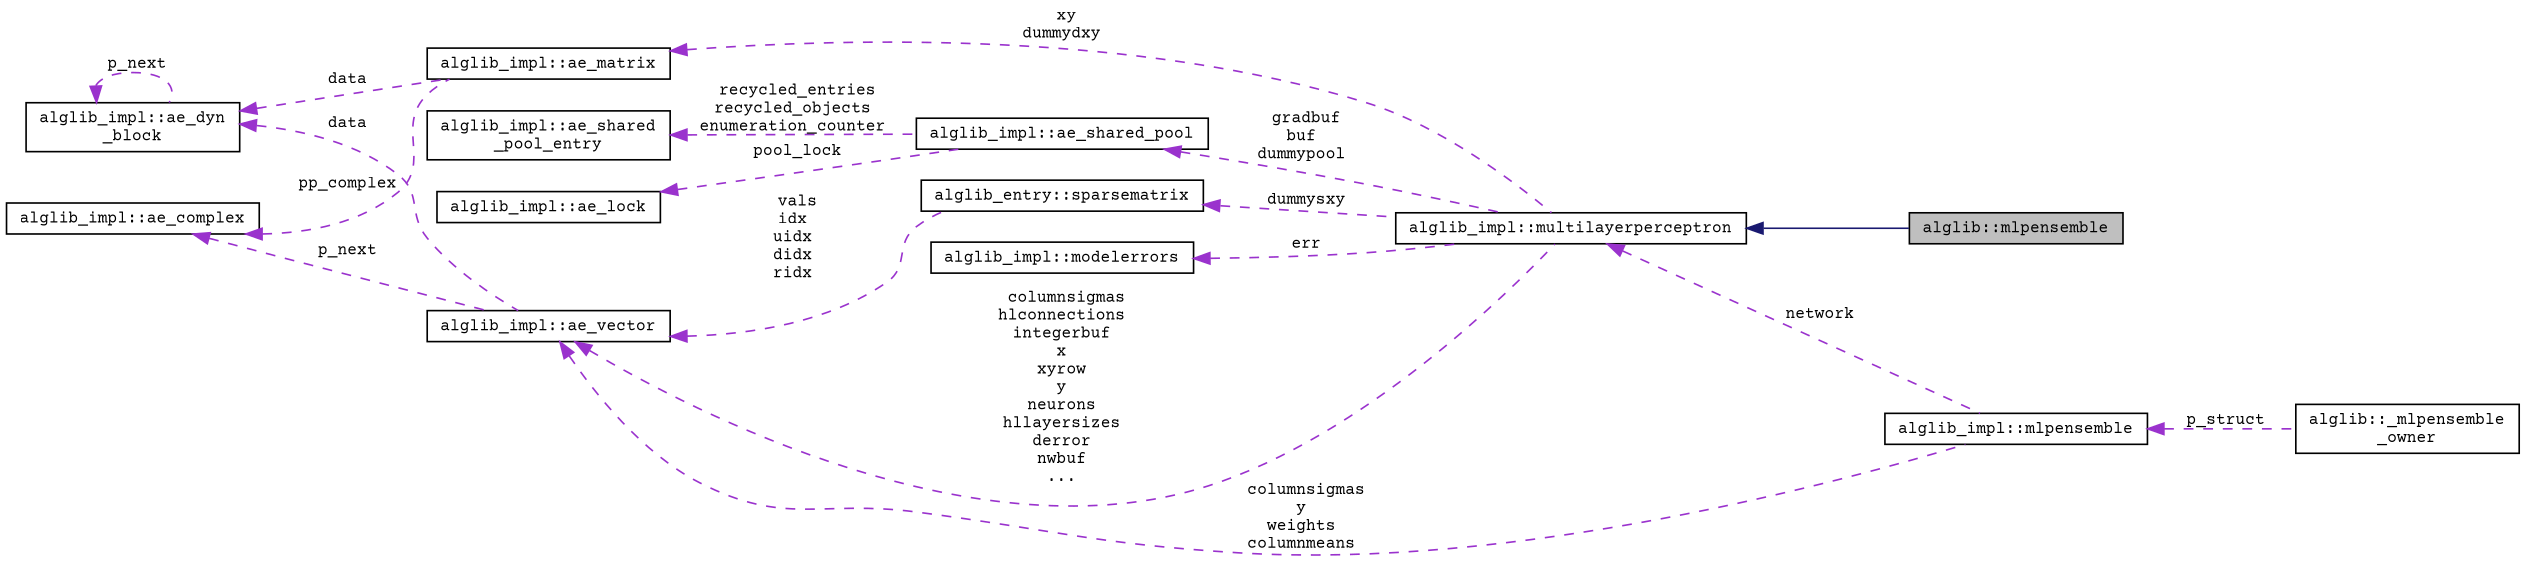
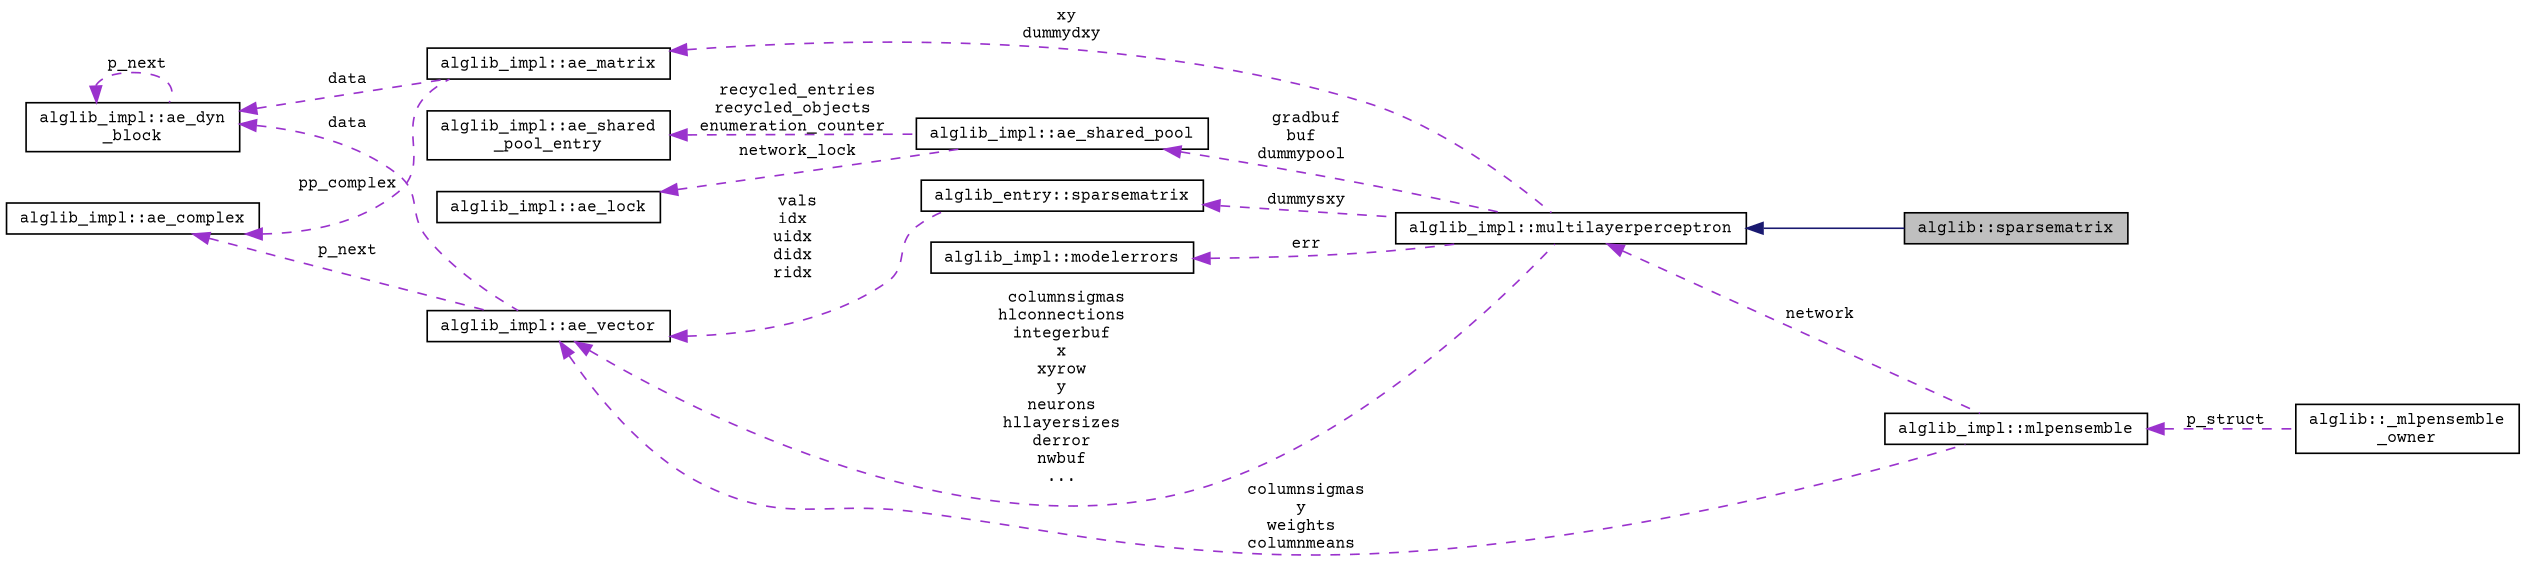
(793, 151) -> (793, 151)
(2016, 228) -> (2016, 228)
